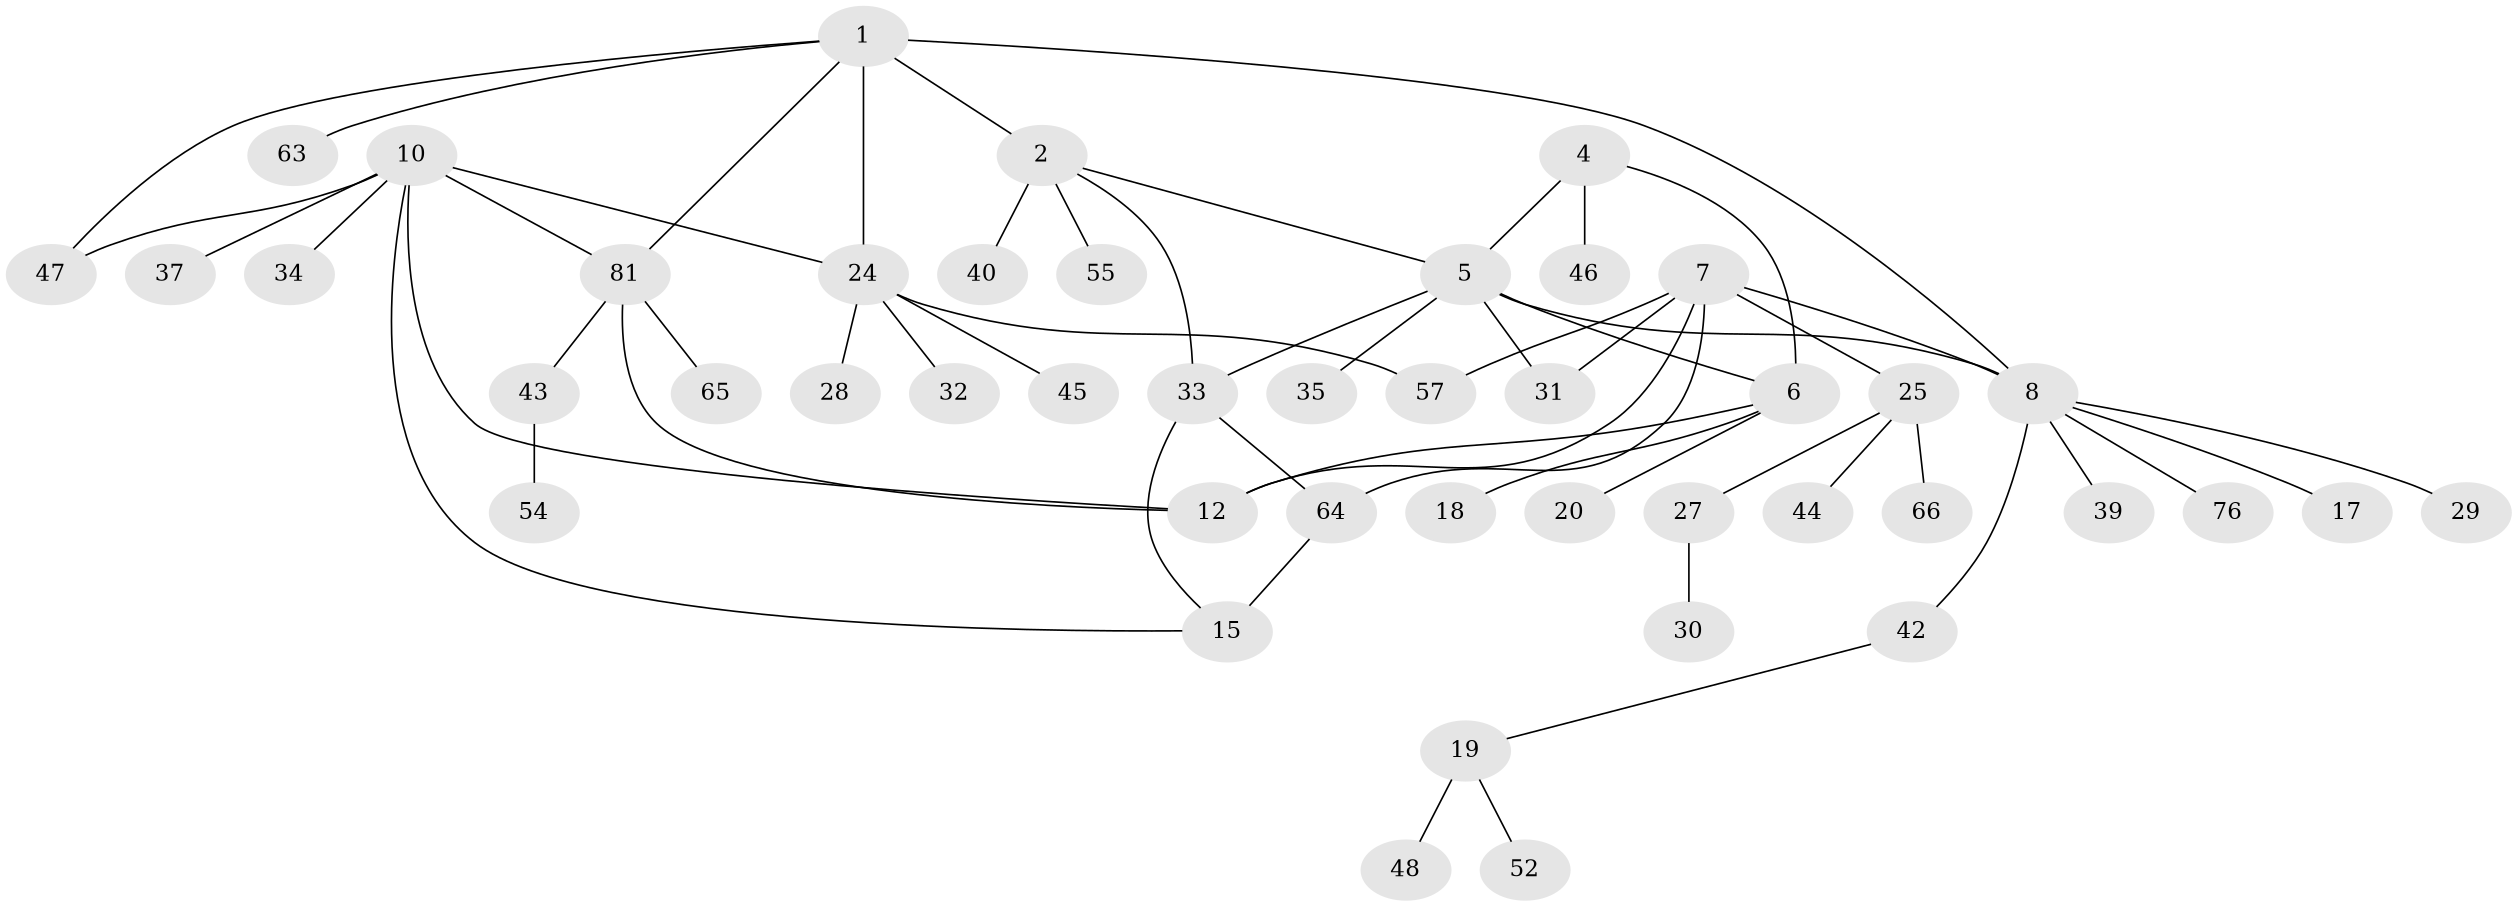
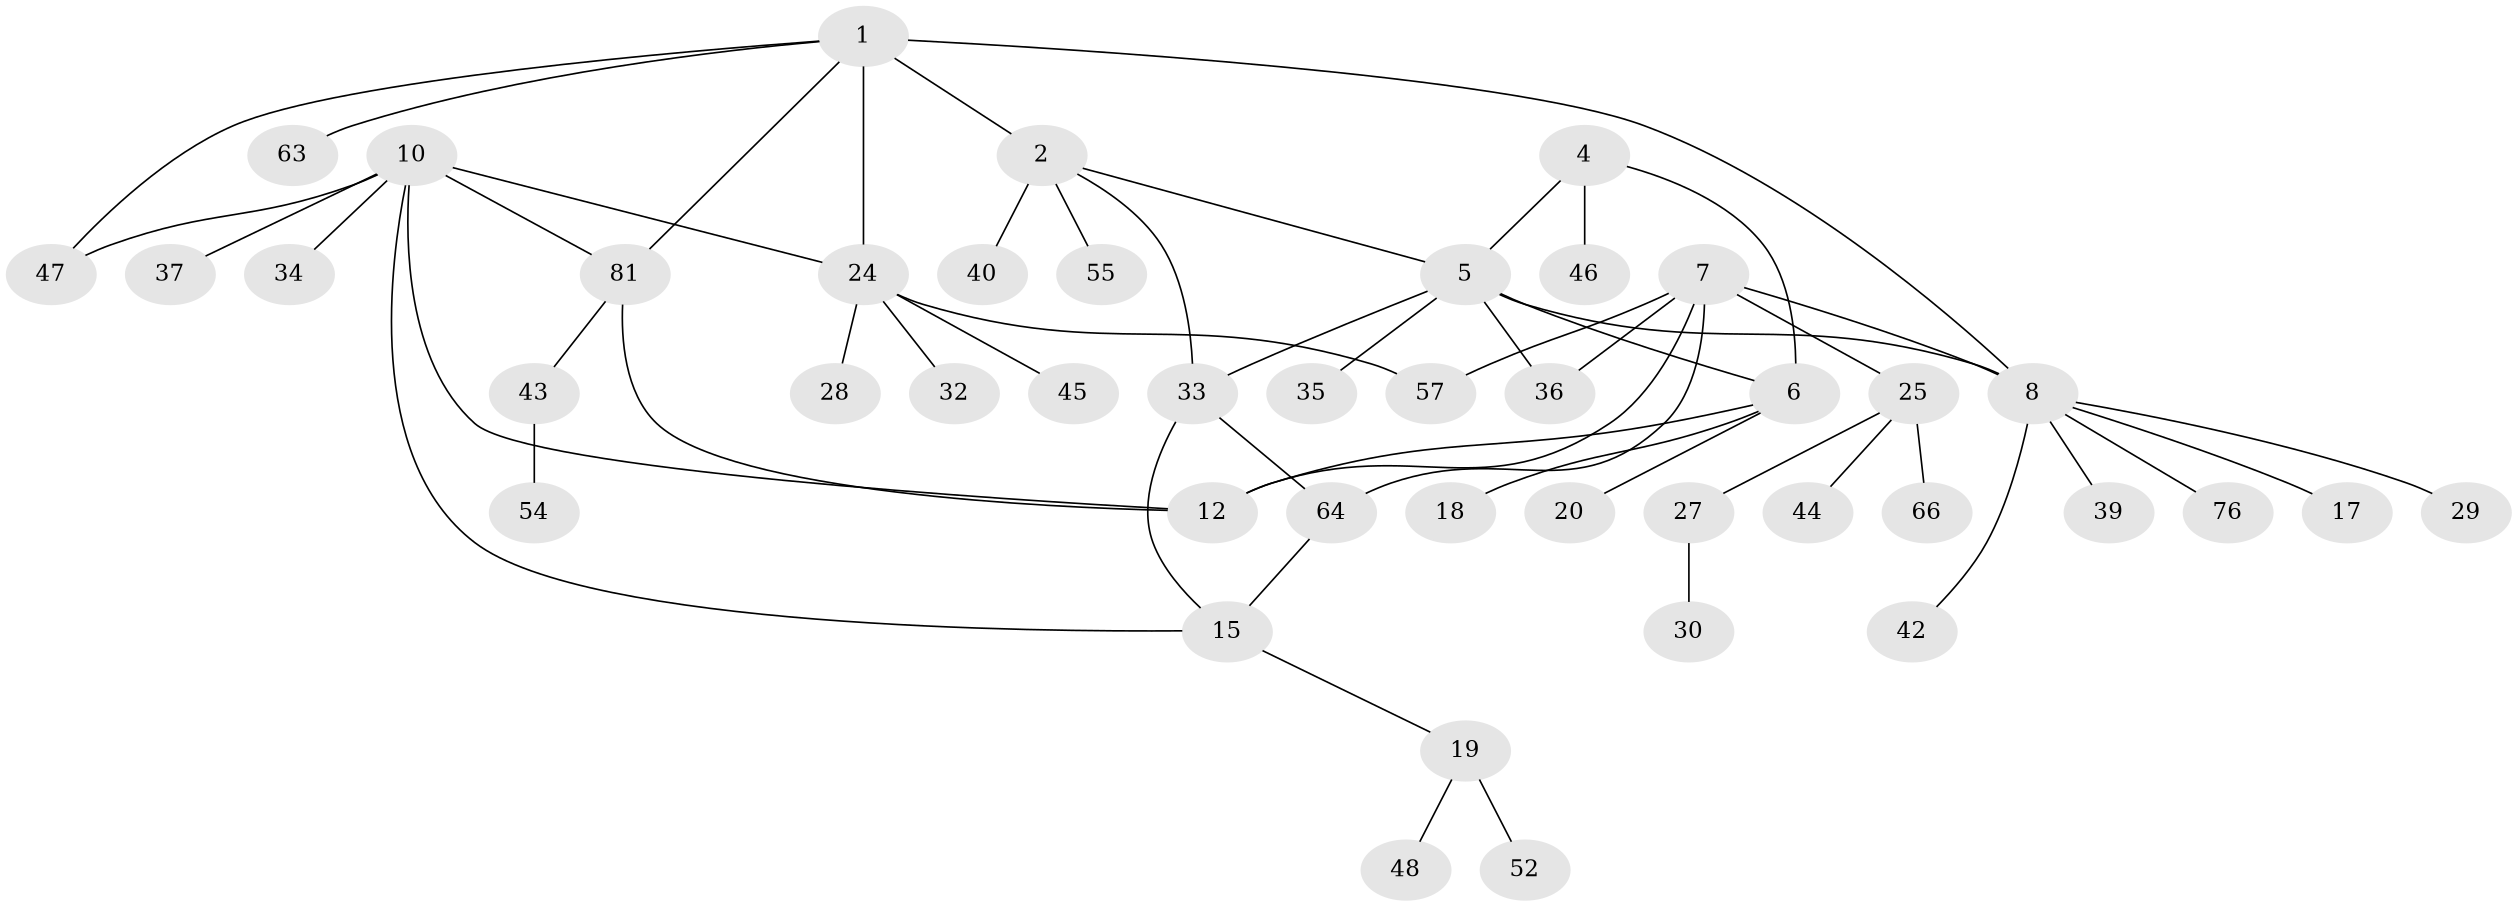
(716, 394) -> none
(1550, 394) -> (1550, 394)
(1689, 691) -> (1346, 691)
